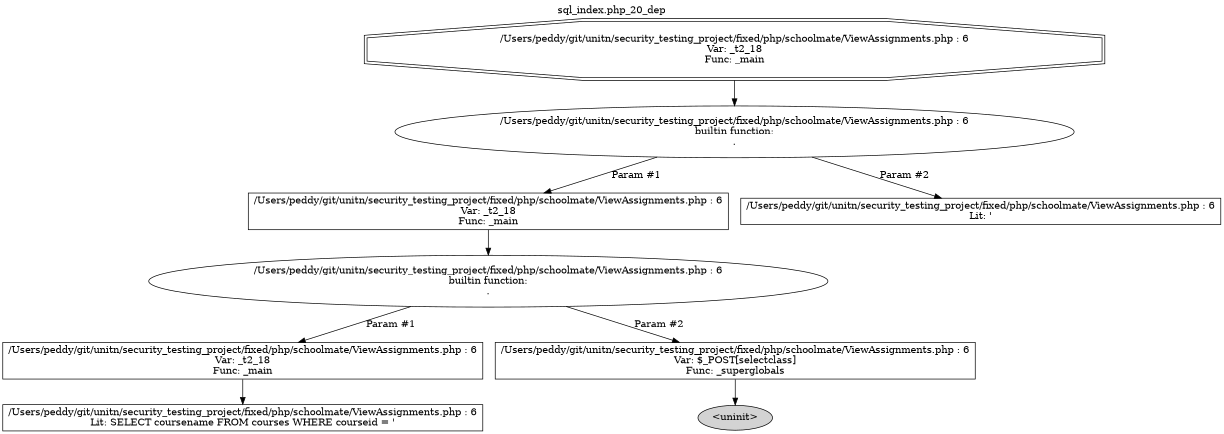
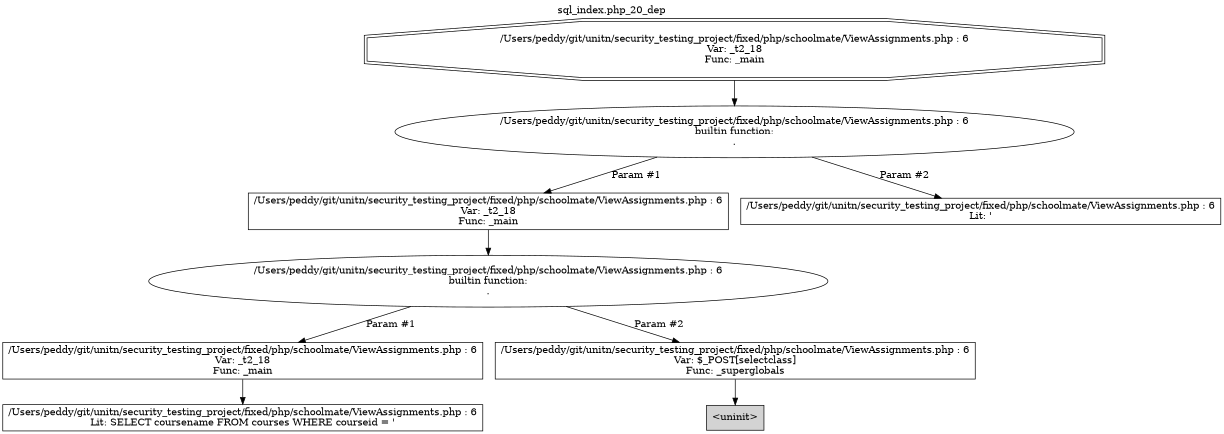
(735, 418) -> (735, 418)
